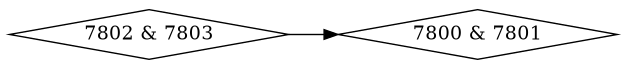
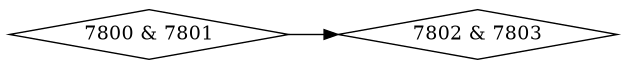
(306, 34) -> (306, 34)
